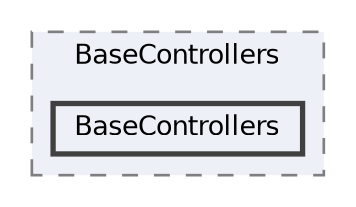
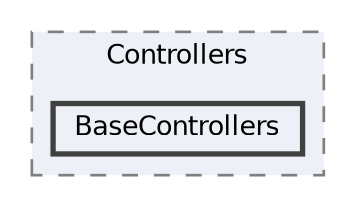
(178, 57) -> (178, 57)
